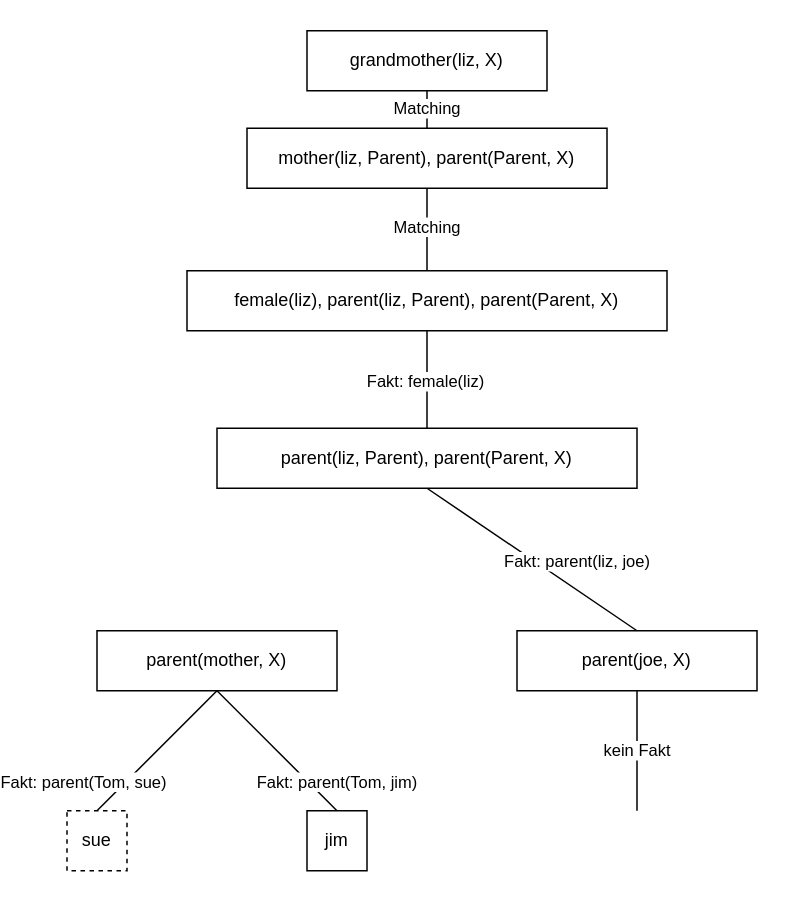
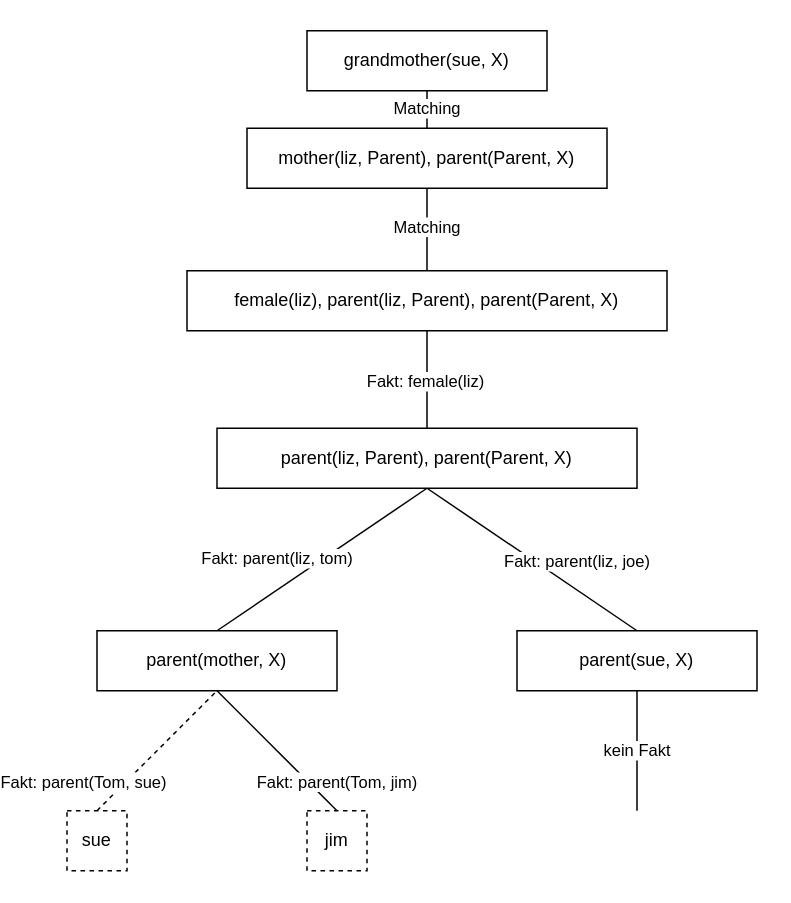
(427, 61) -> (427, 61)
none -> (321, 560)
(637, 661) -> (637, 661)
(176, 732) -> (176, 732)
(337, 841) -> (337, 841)
